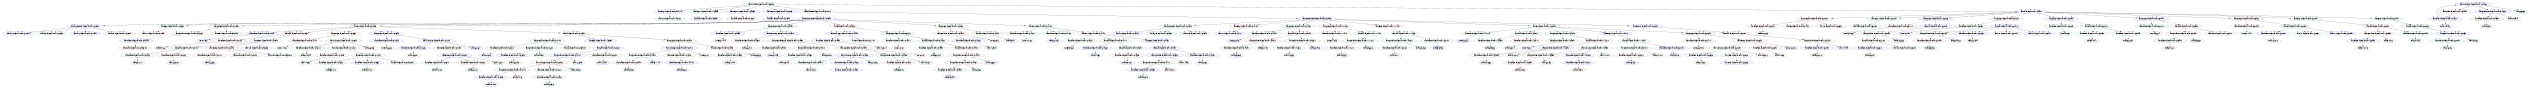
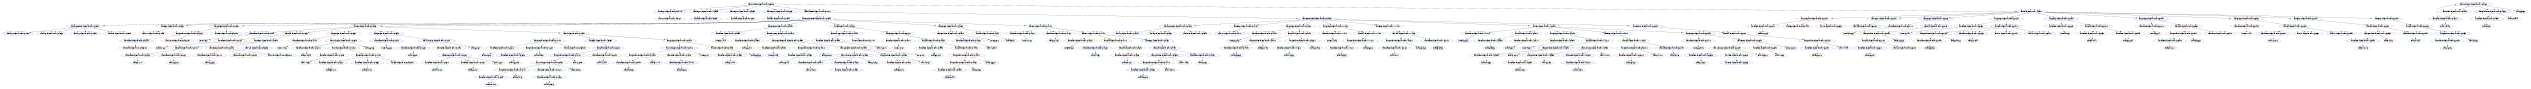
none -> (178, 41)
